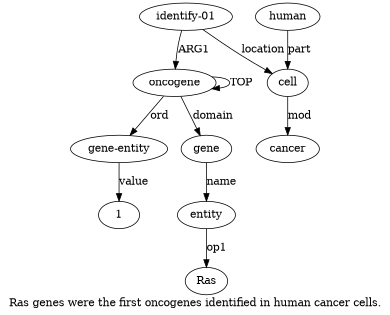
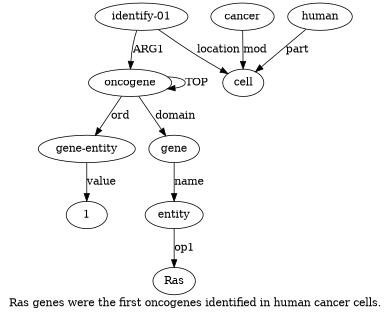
(288, 112) -> (243, 46)
